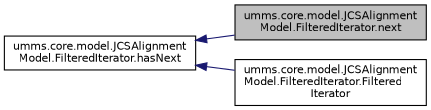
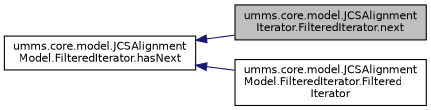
(331, 22) -> (331, 22)
